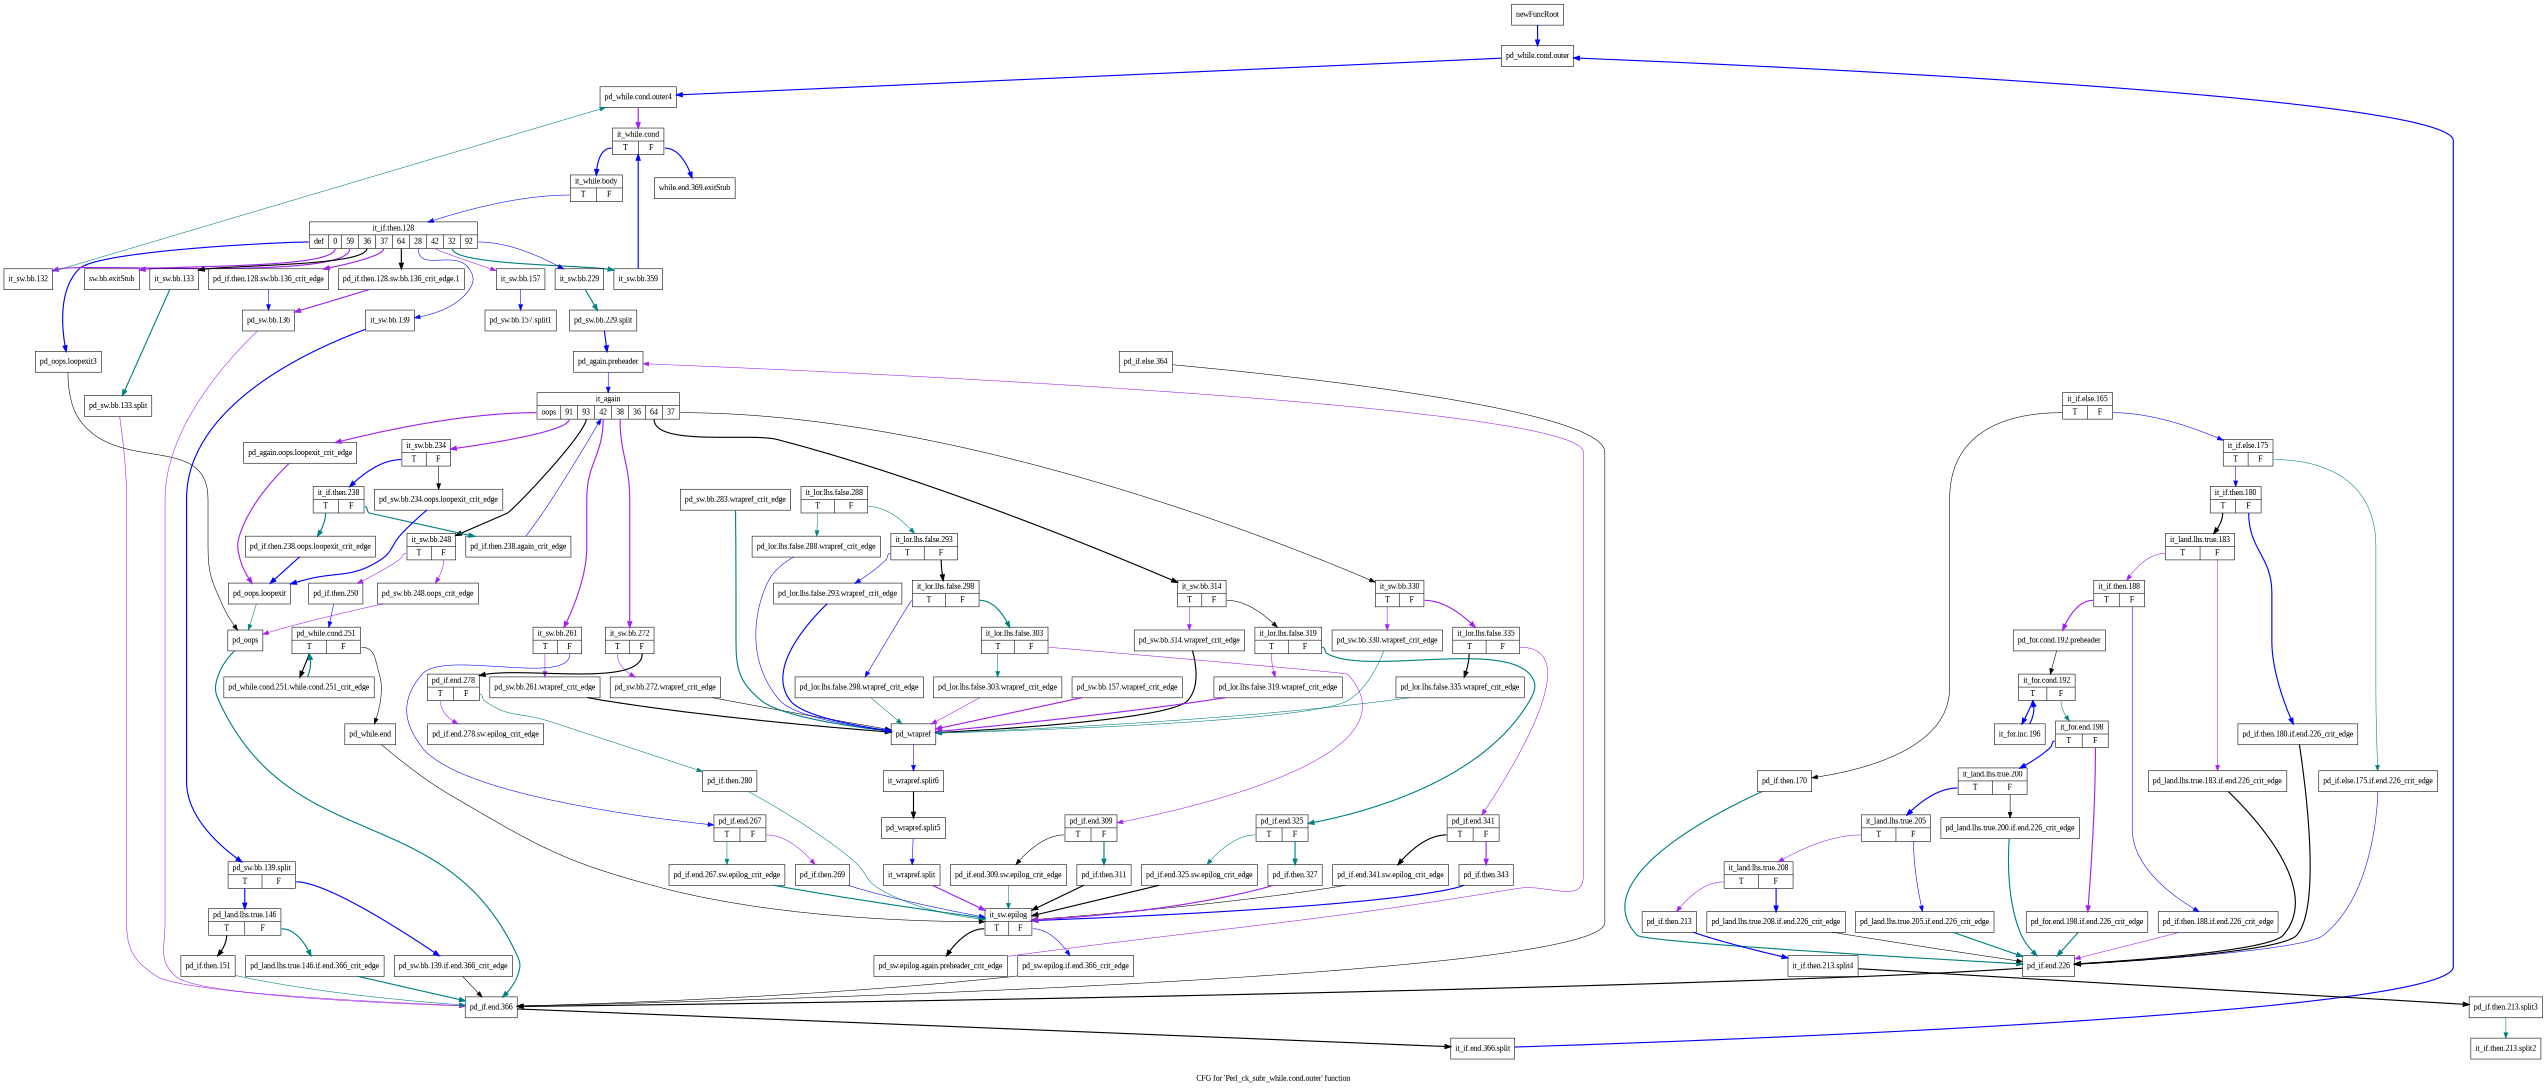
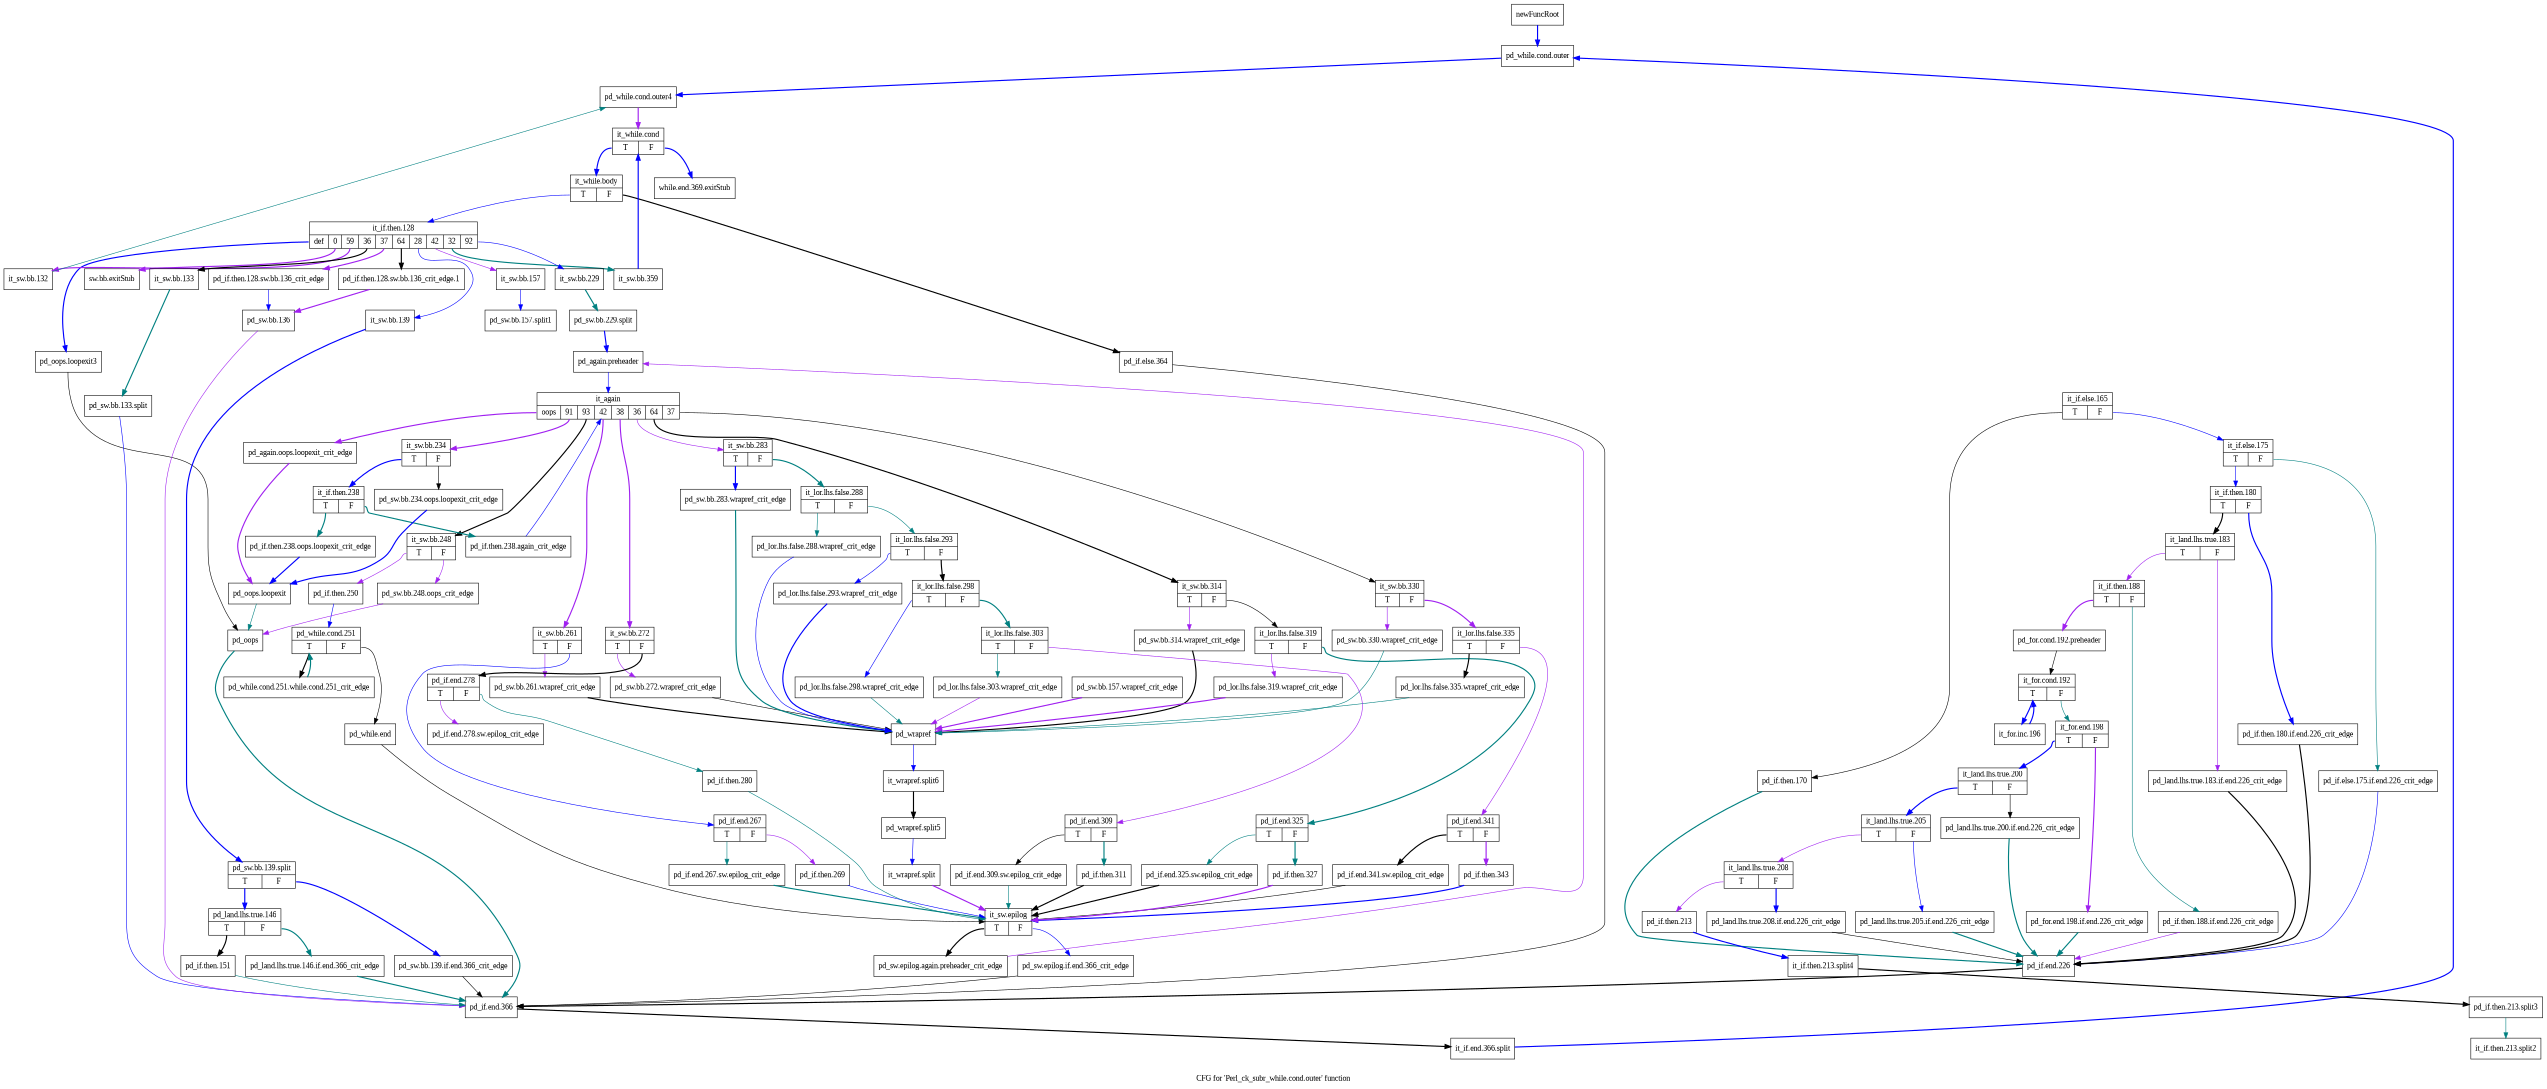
none -> (869, 271)
none -> (748, 453)
(2132, 771) -> (2132, 771)
(127, 854) -> (127, 854)
